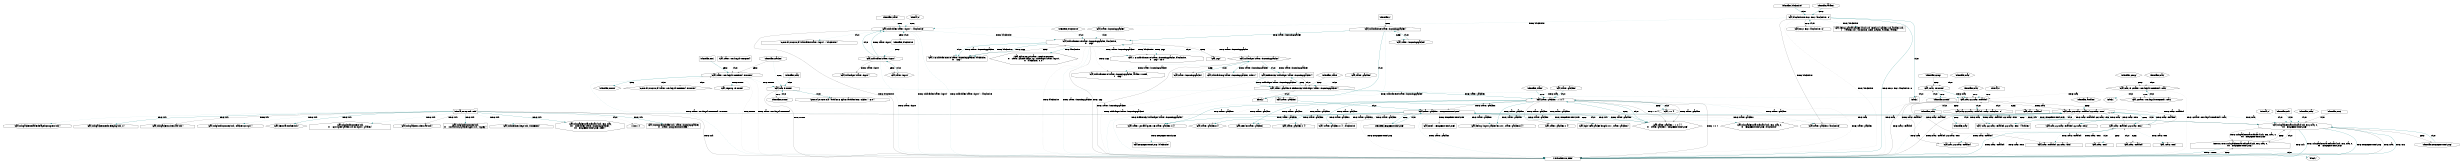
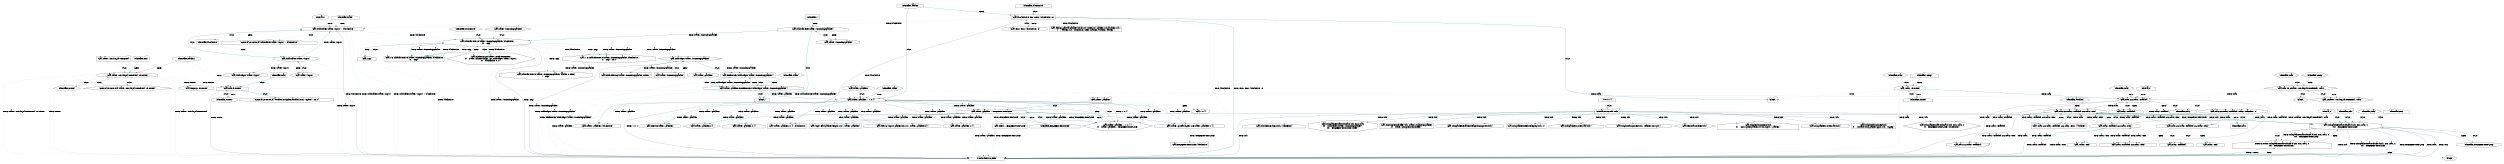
(1623, 101) -> (907, 63)
(586, 115) -> (1607, 105)
(106, 126) -> (1526, 126)
